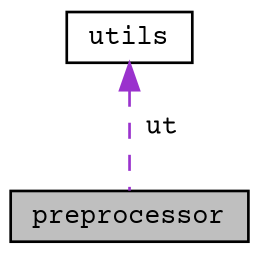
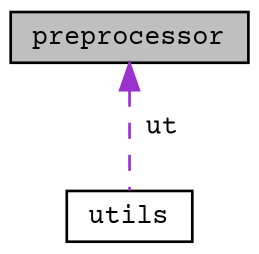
(130, 141) -> (130, 141)
